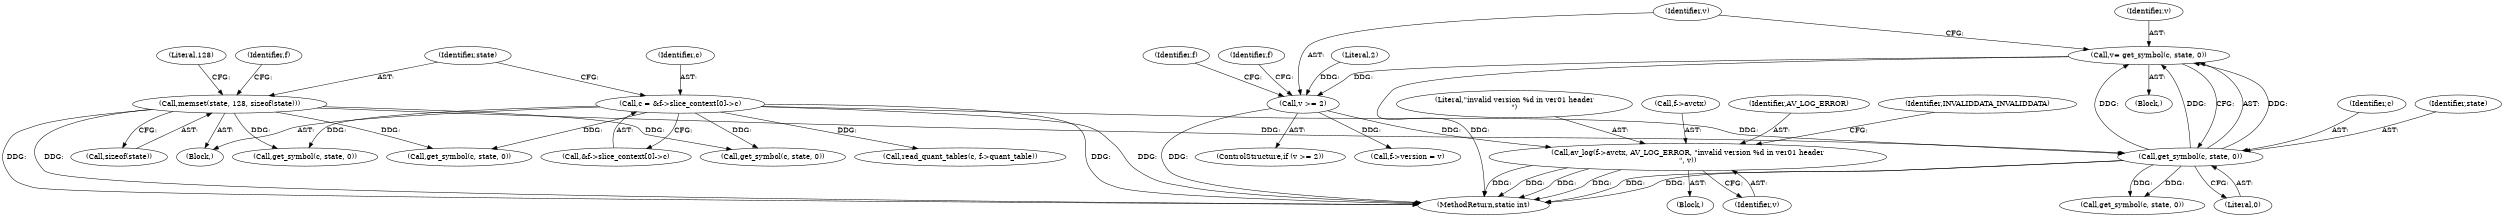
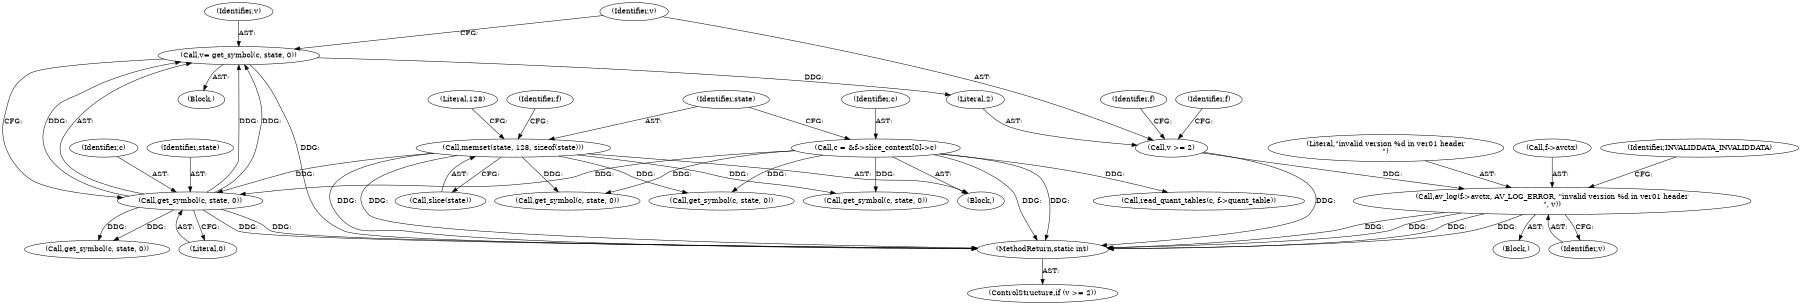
(1692, 61) -> (632, 70)
(1331, 78) -> (1015, 122)
(1799, 104) -> none
(1288, 128) -> (1043, 269)
(119, 157) -> (440, 201)
(616, 157) -> none
(1408, 157) -> none
